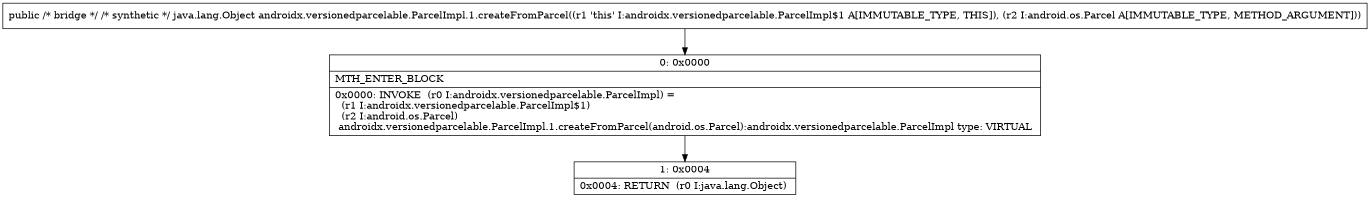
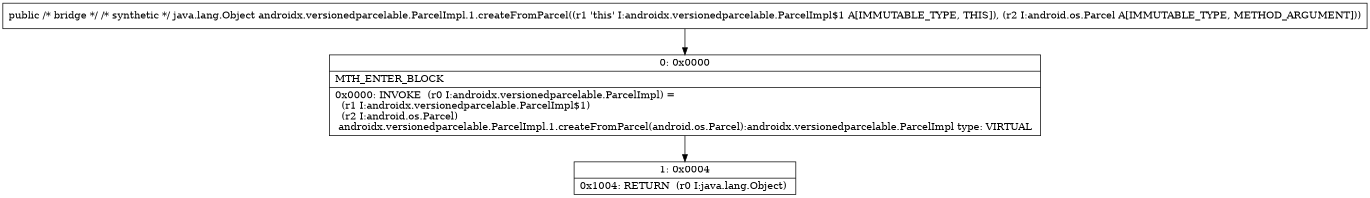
(685, 186) -> (685, 186)
